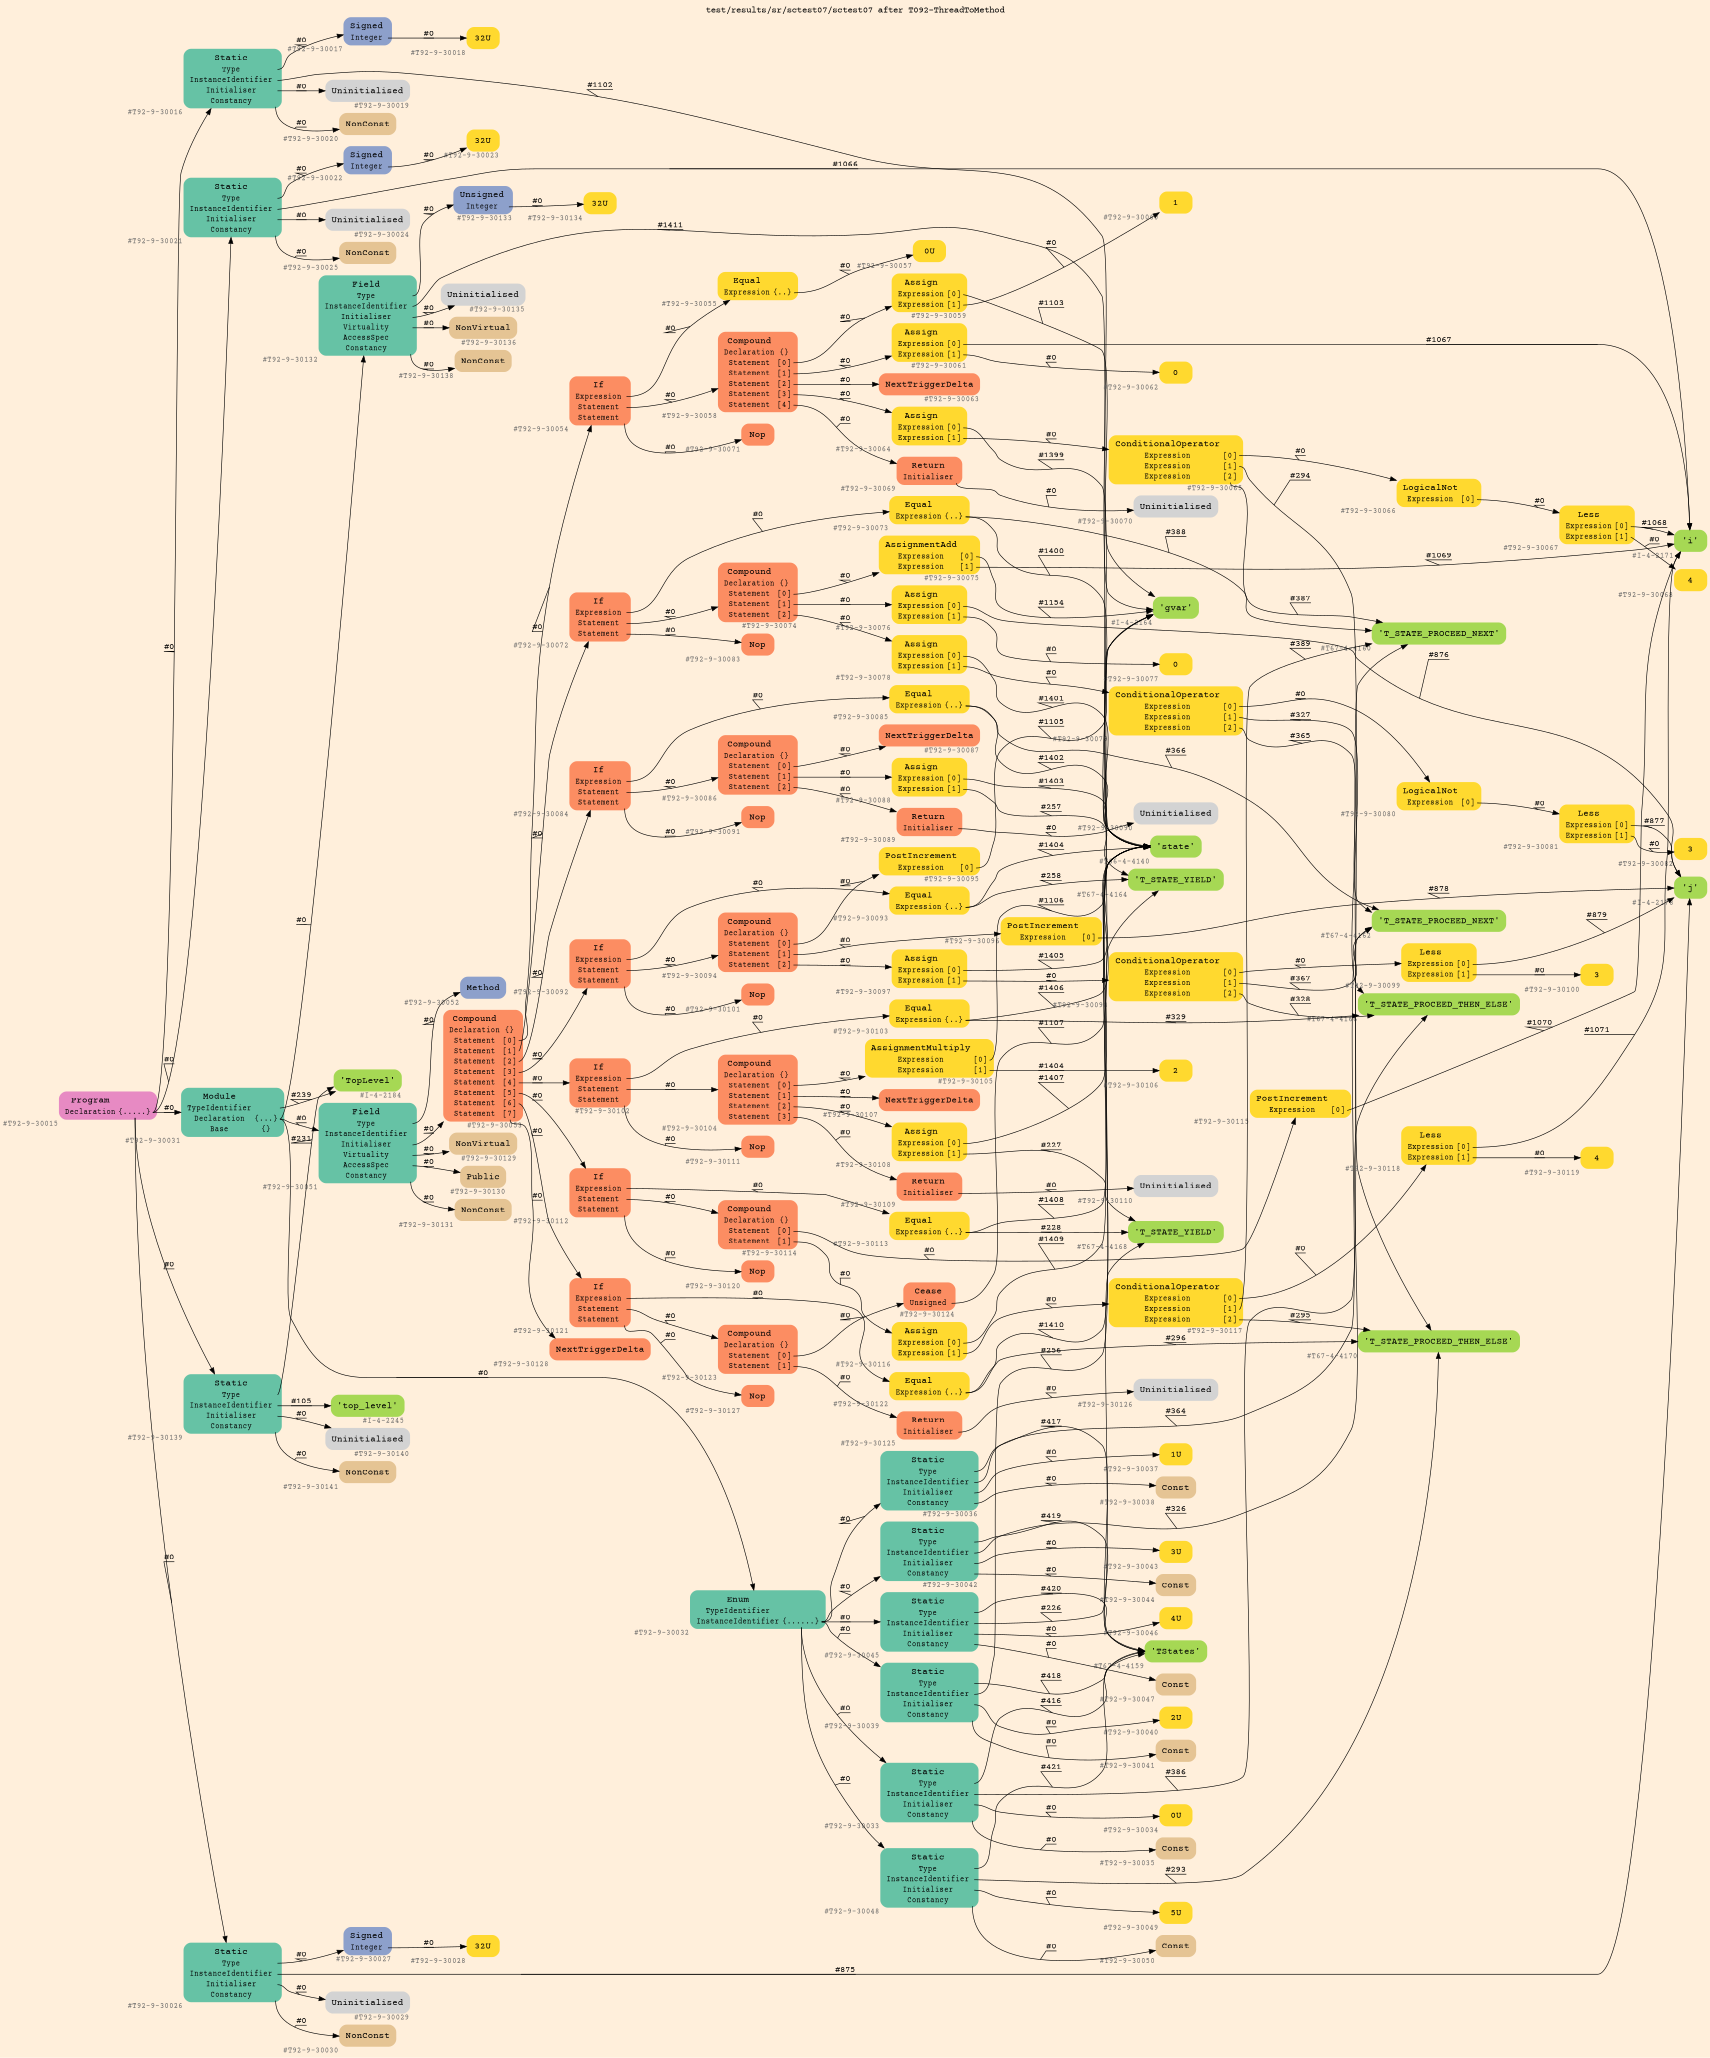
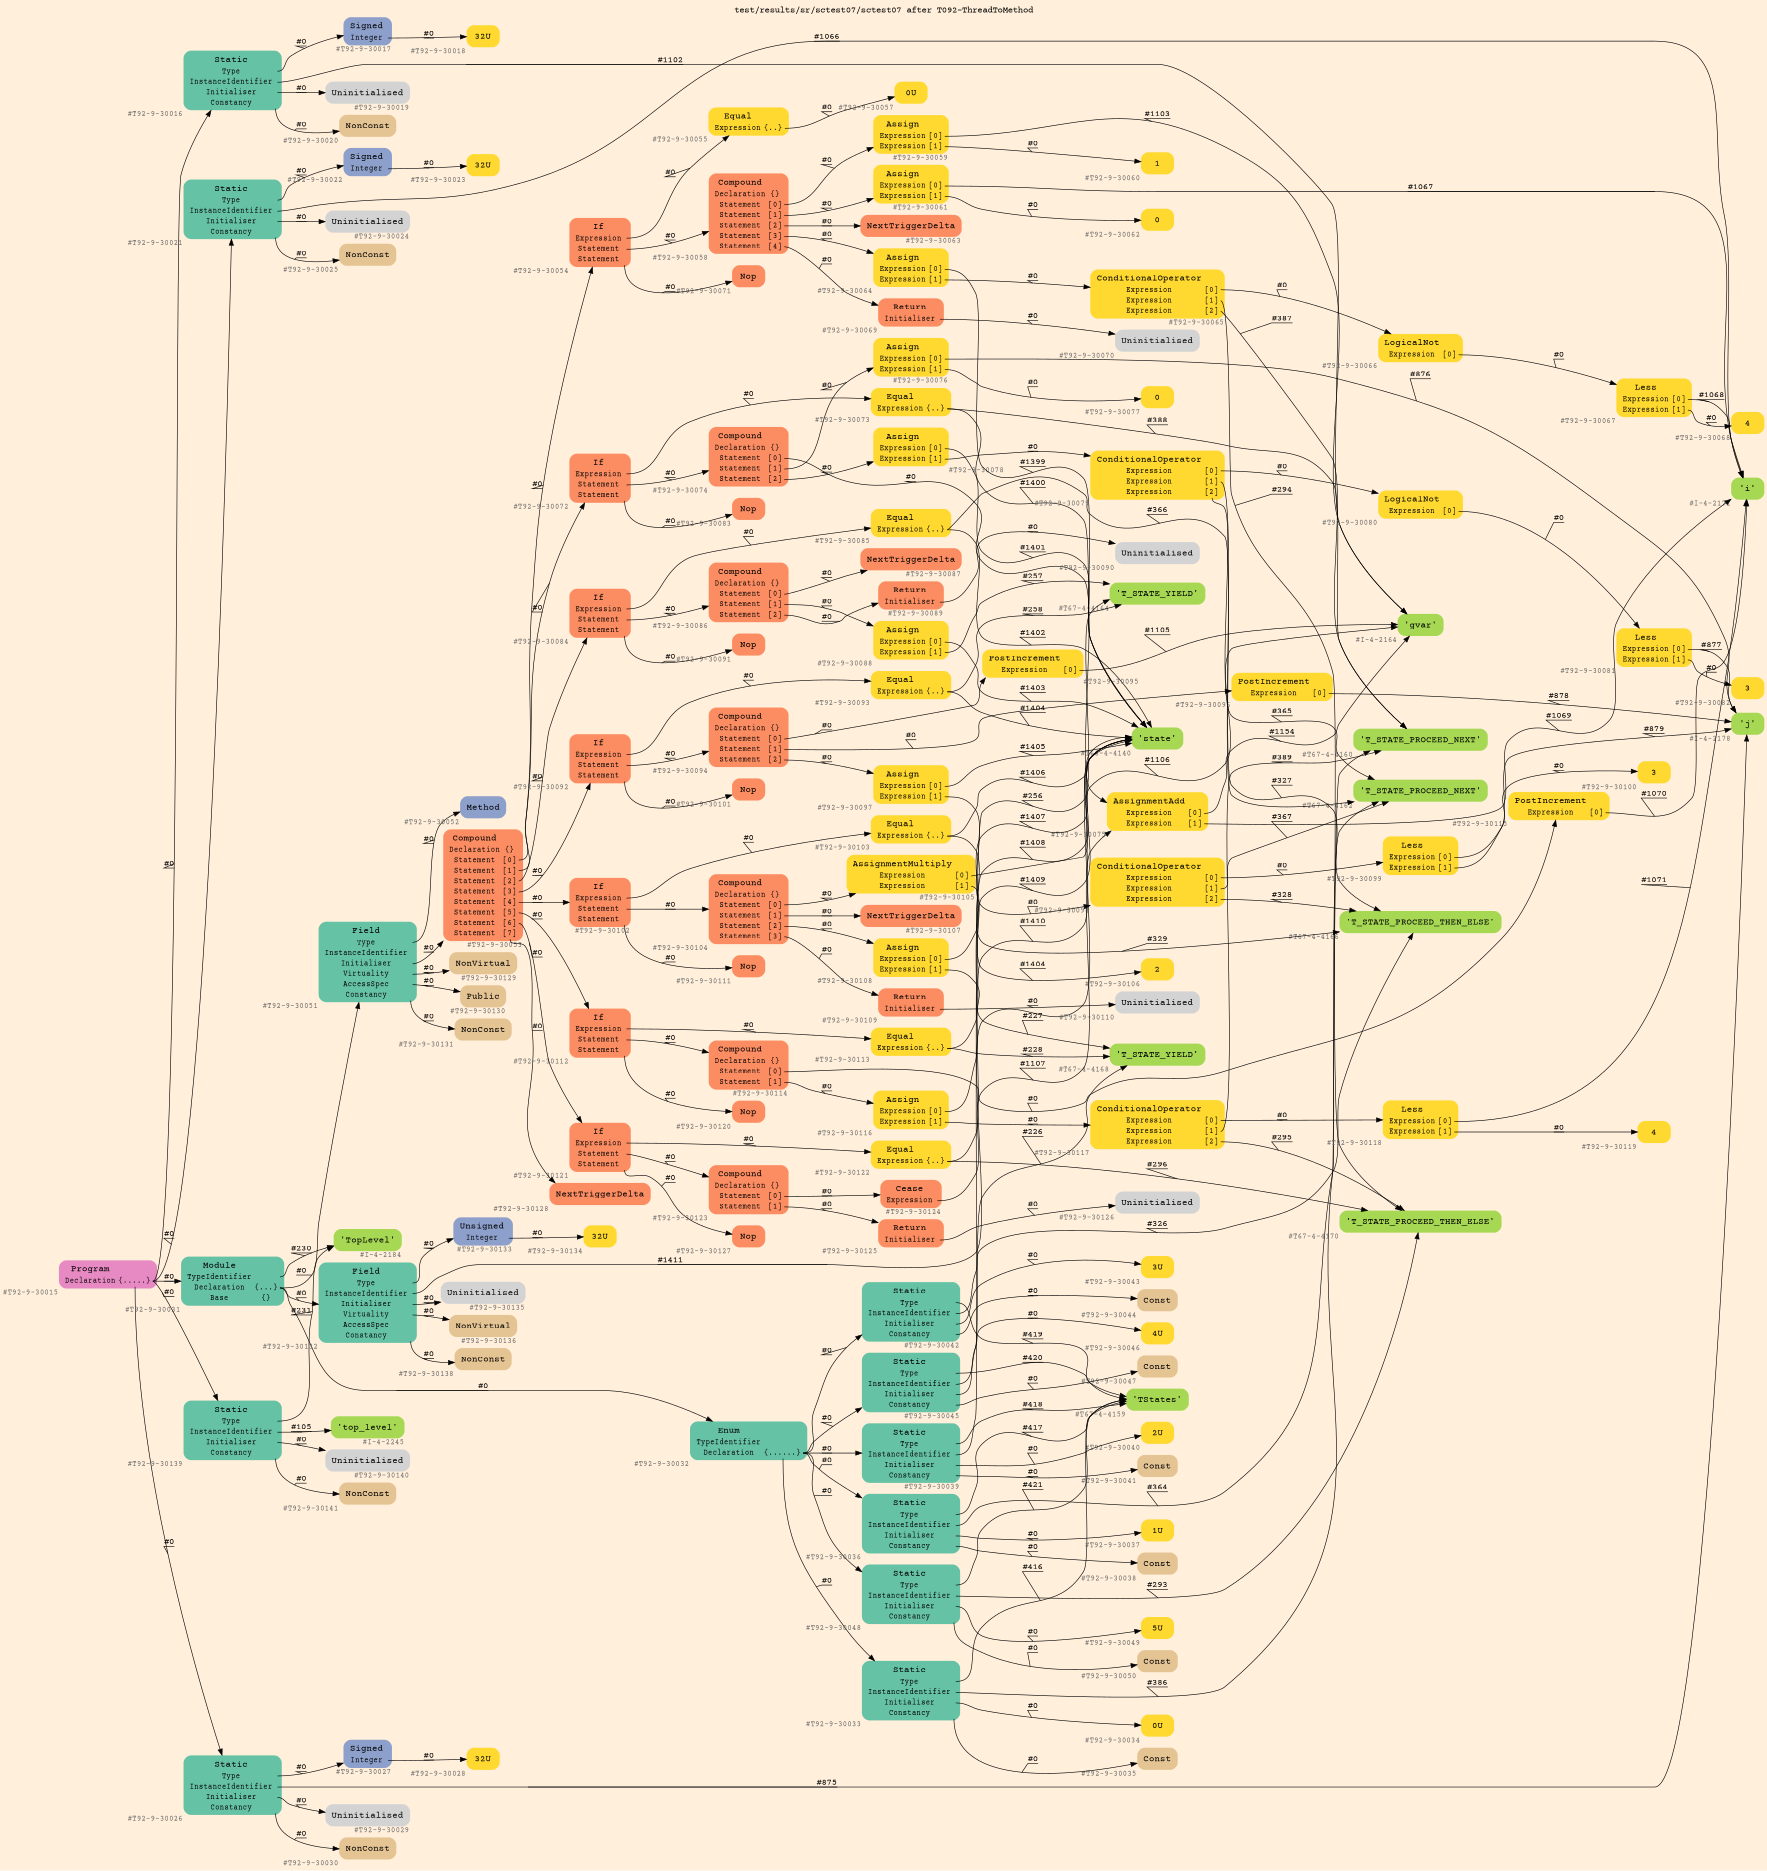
(1089, 1039) -> (1082, 1069)
(301, 1095) -> (301, 1248)
(929, 1303) -> (910, 1200)
(738, 1621) -> (729, 1452)
